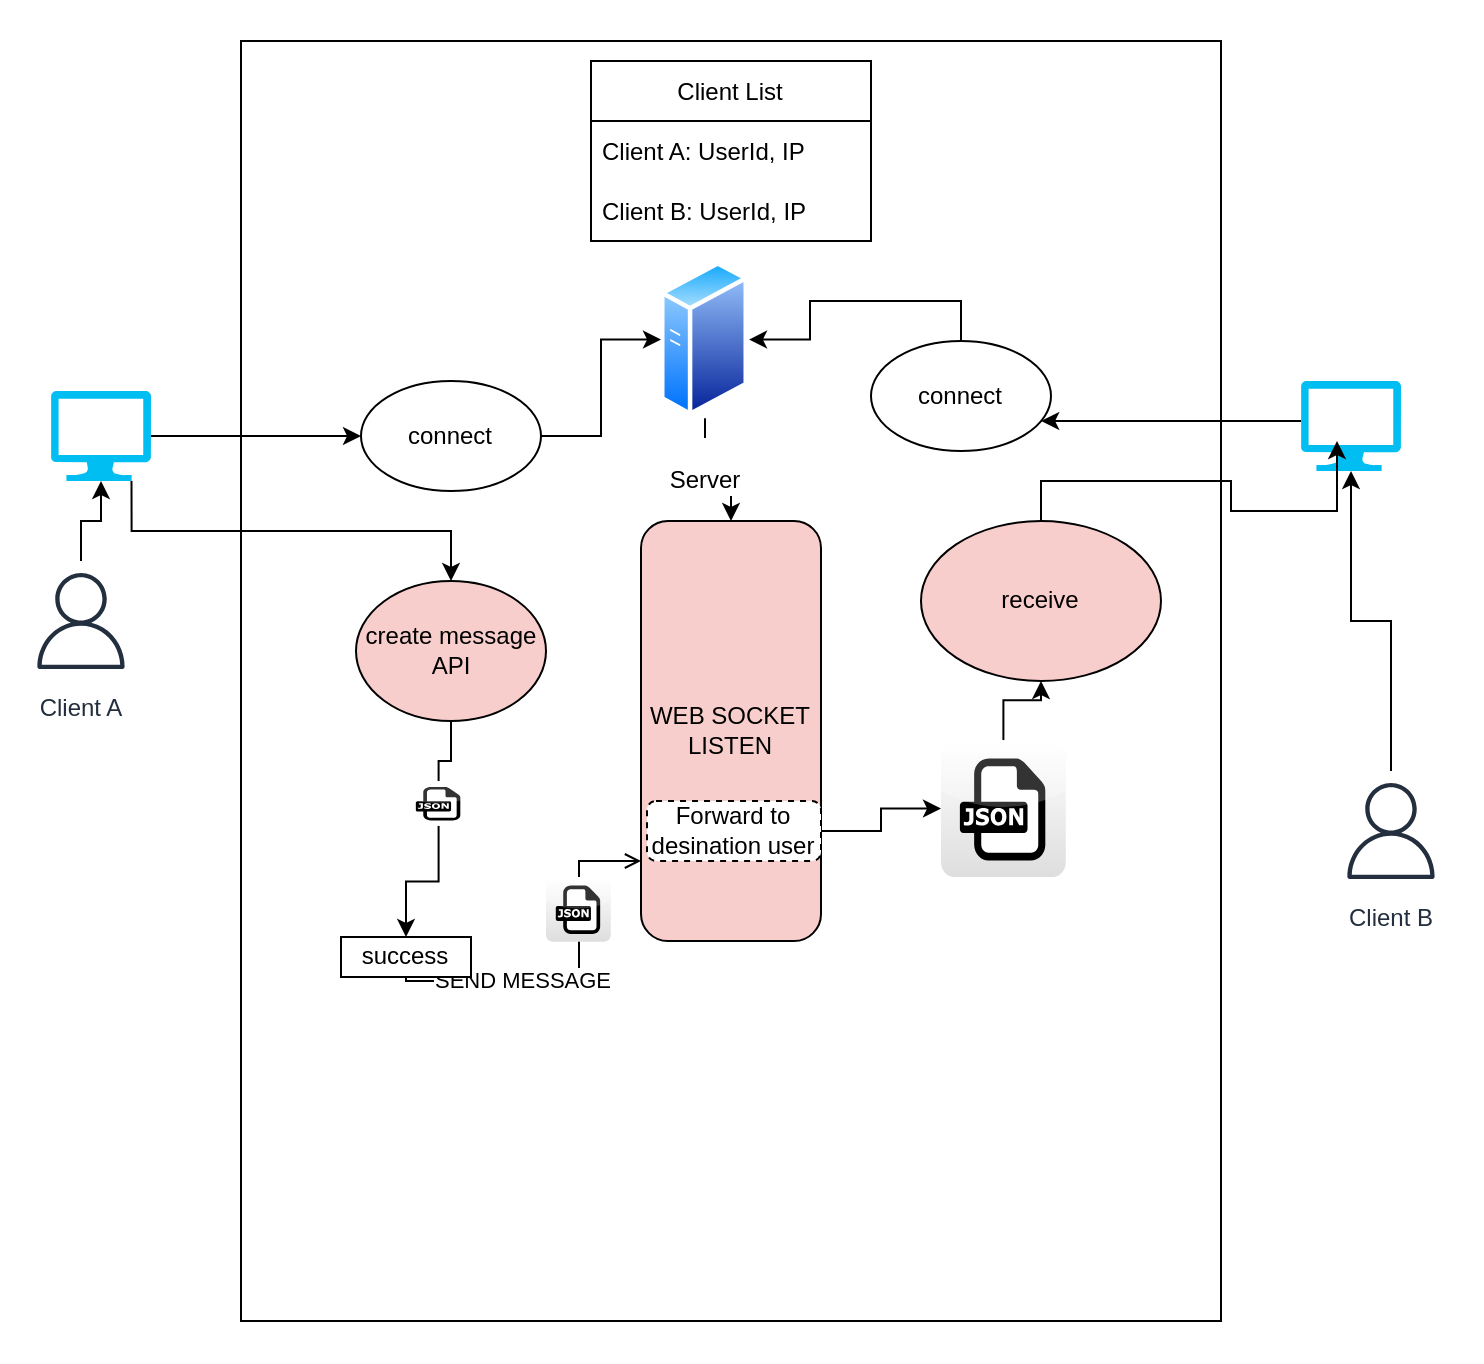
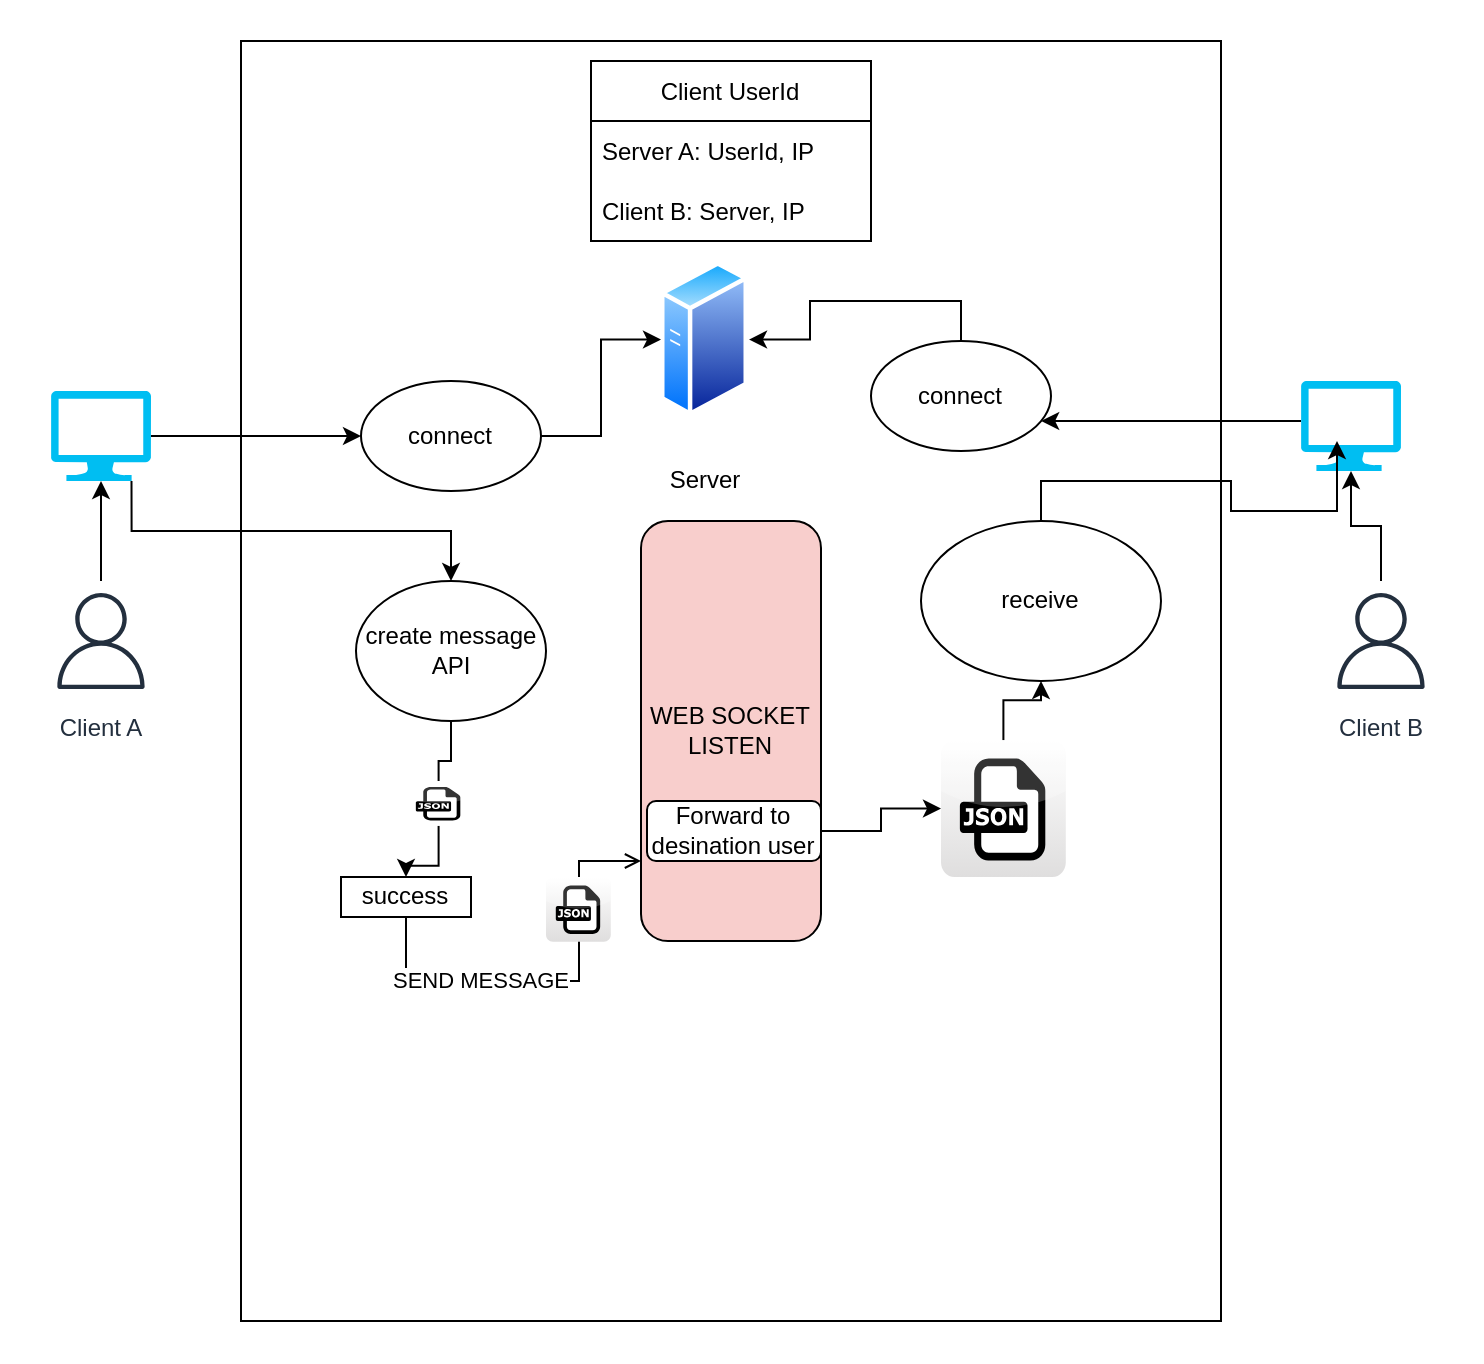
(730, 92) -> (730, 92)
(715, 152) -> (721, 152)
(715, 212) -> (715, 212)
(705, 428) -> none
(1041, 601) -> (1041, 601)
(81, 621) -> (101, 641)
(451, 651) -> (451, 651)
(734, 831) -> (734, 831)
(1391, 831) -> (1381, 641)
(406, 957) -> (406, 897)
